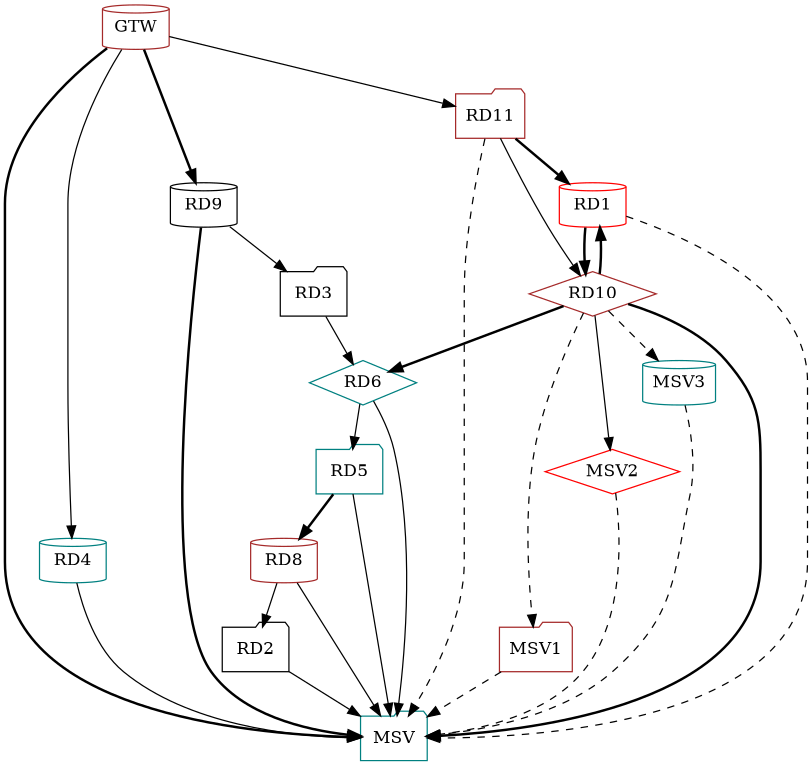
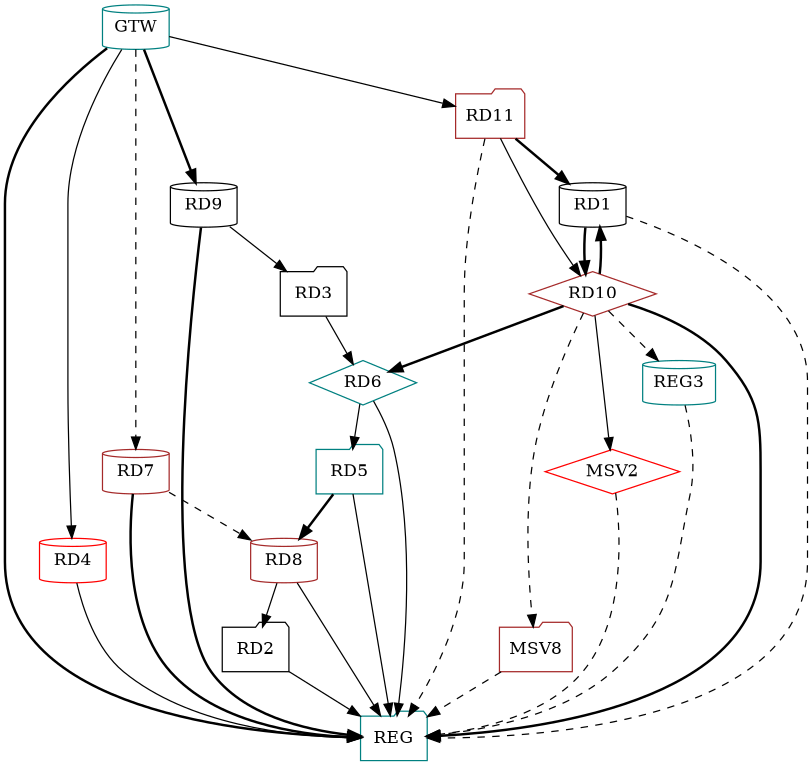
(136, 27) -> (136, 27)
(593, 205) -> (593, 205)
(679, 383) -> (679, 383)
none -> (136, 472)
(73, 561) -> (73, 561)
(536, 649) -> (536, 649)
(394, 738) -> (394, 738)
